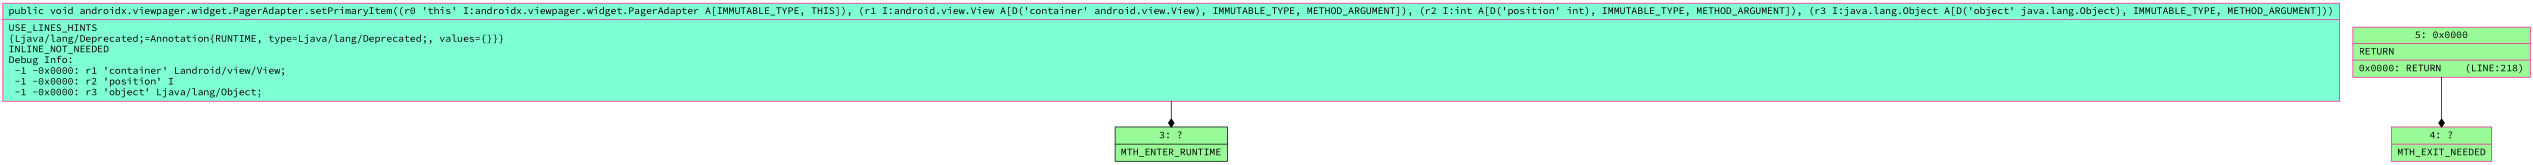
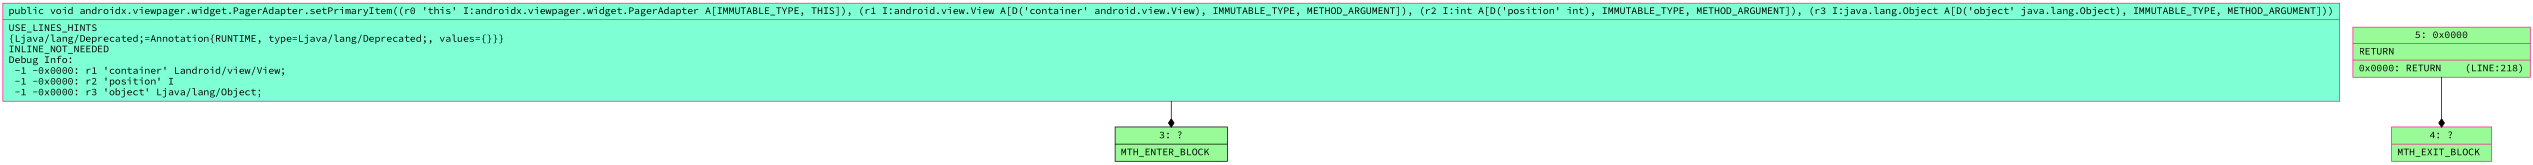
(1171, 152) -> (1165, 152)
(2442, 152) -> (2439, 152)
